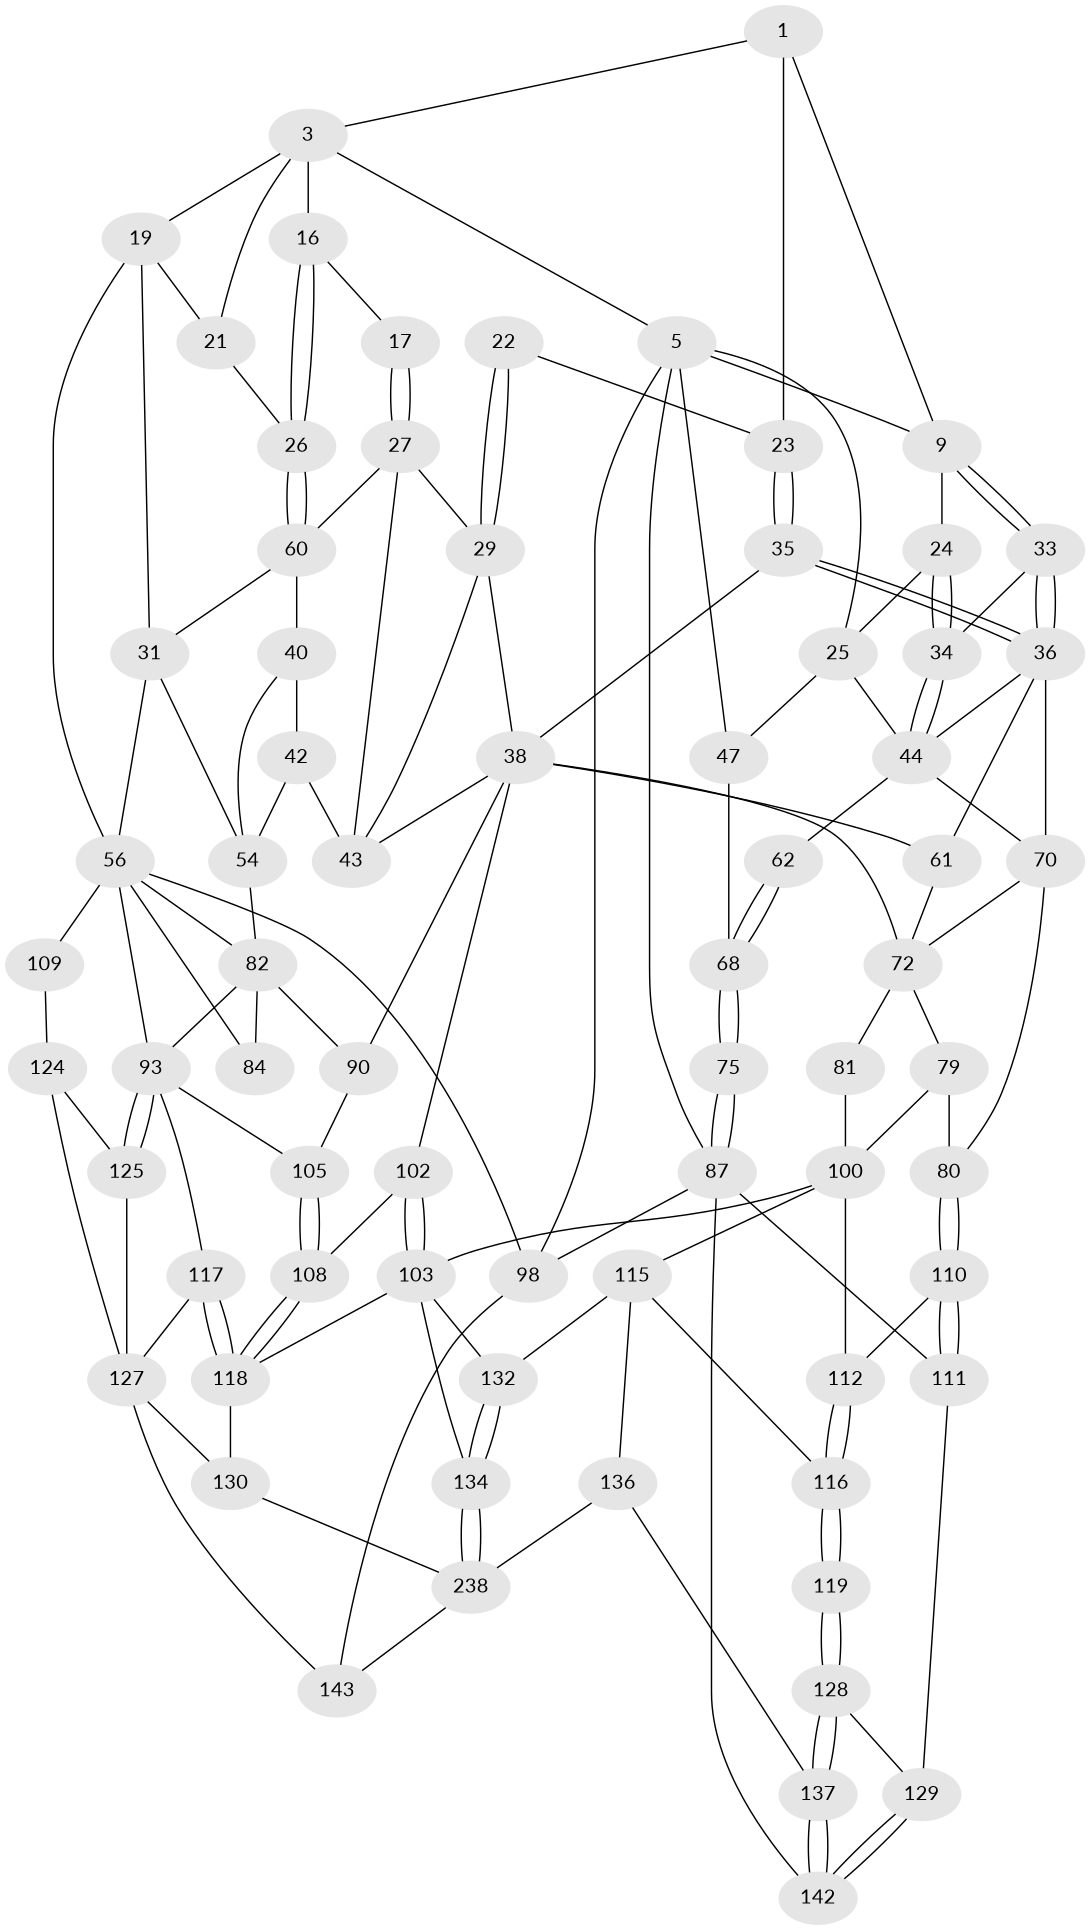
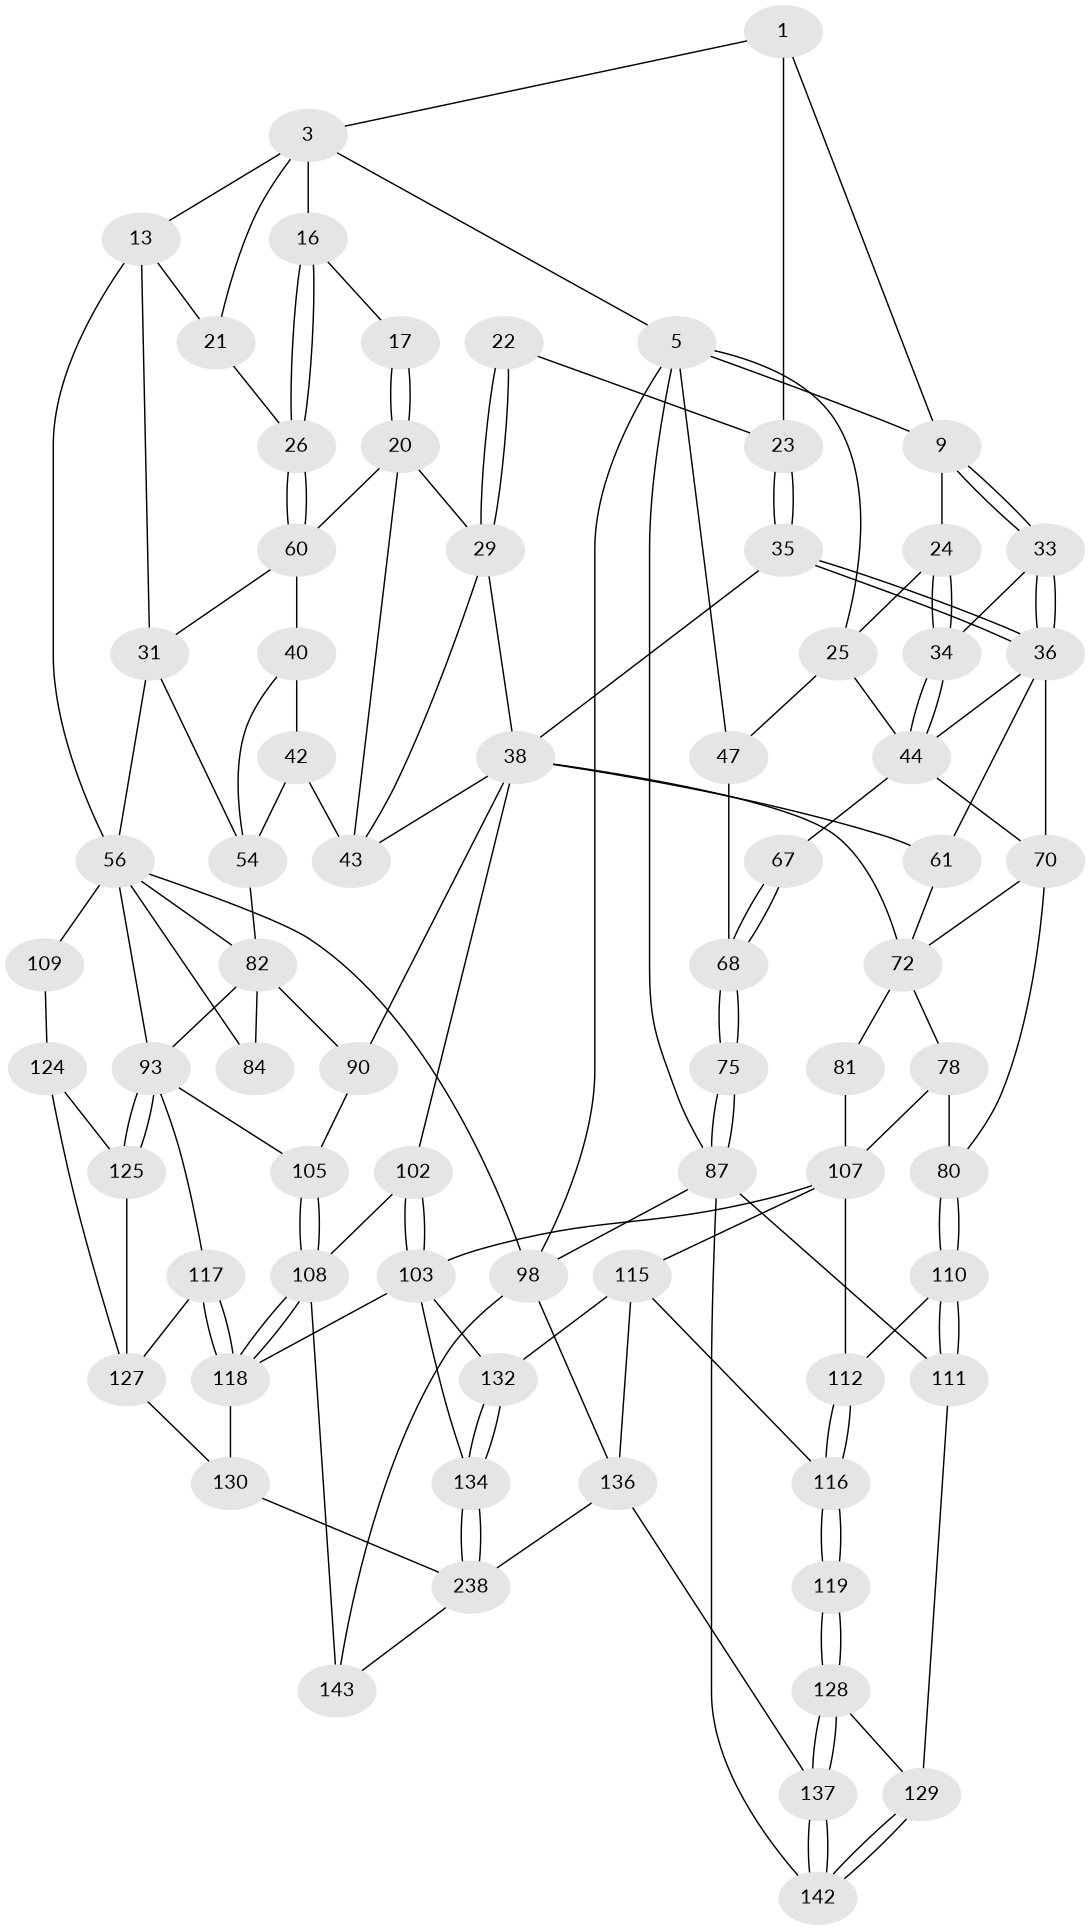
(141, 239) -> (141, 239)
(400, 446) -> (400, 446)
(784, 861) -> (784, 861)
(949, 1069) -> (949, 1069)
(845, 1172) -> (845, 1172)
none -> (573, 1380)
(206, 1549) -> (323, 1483)
